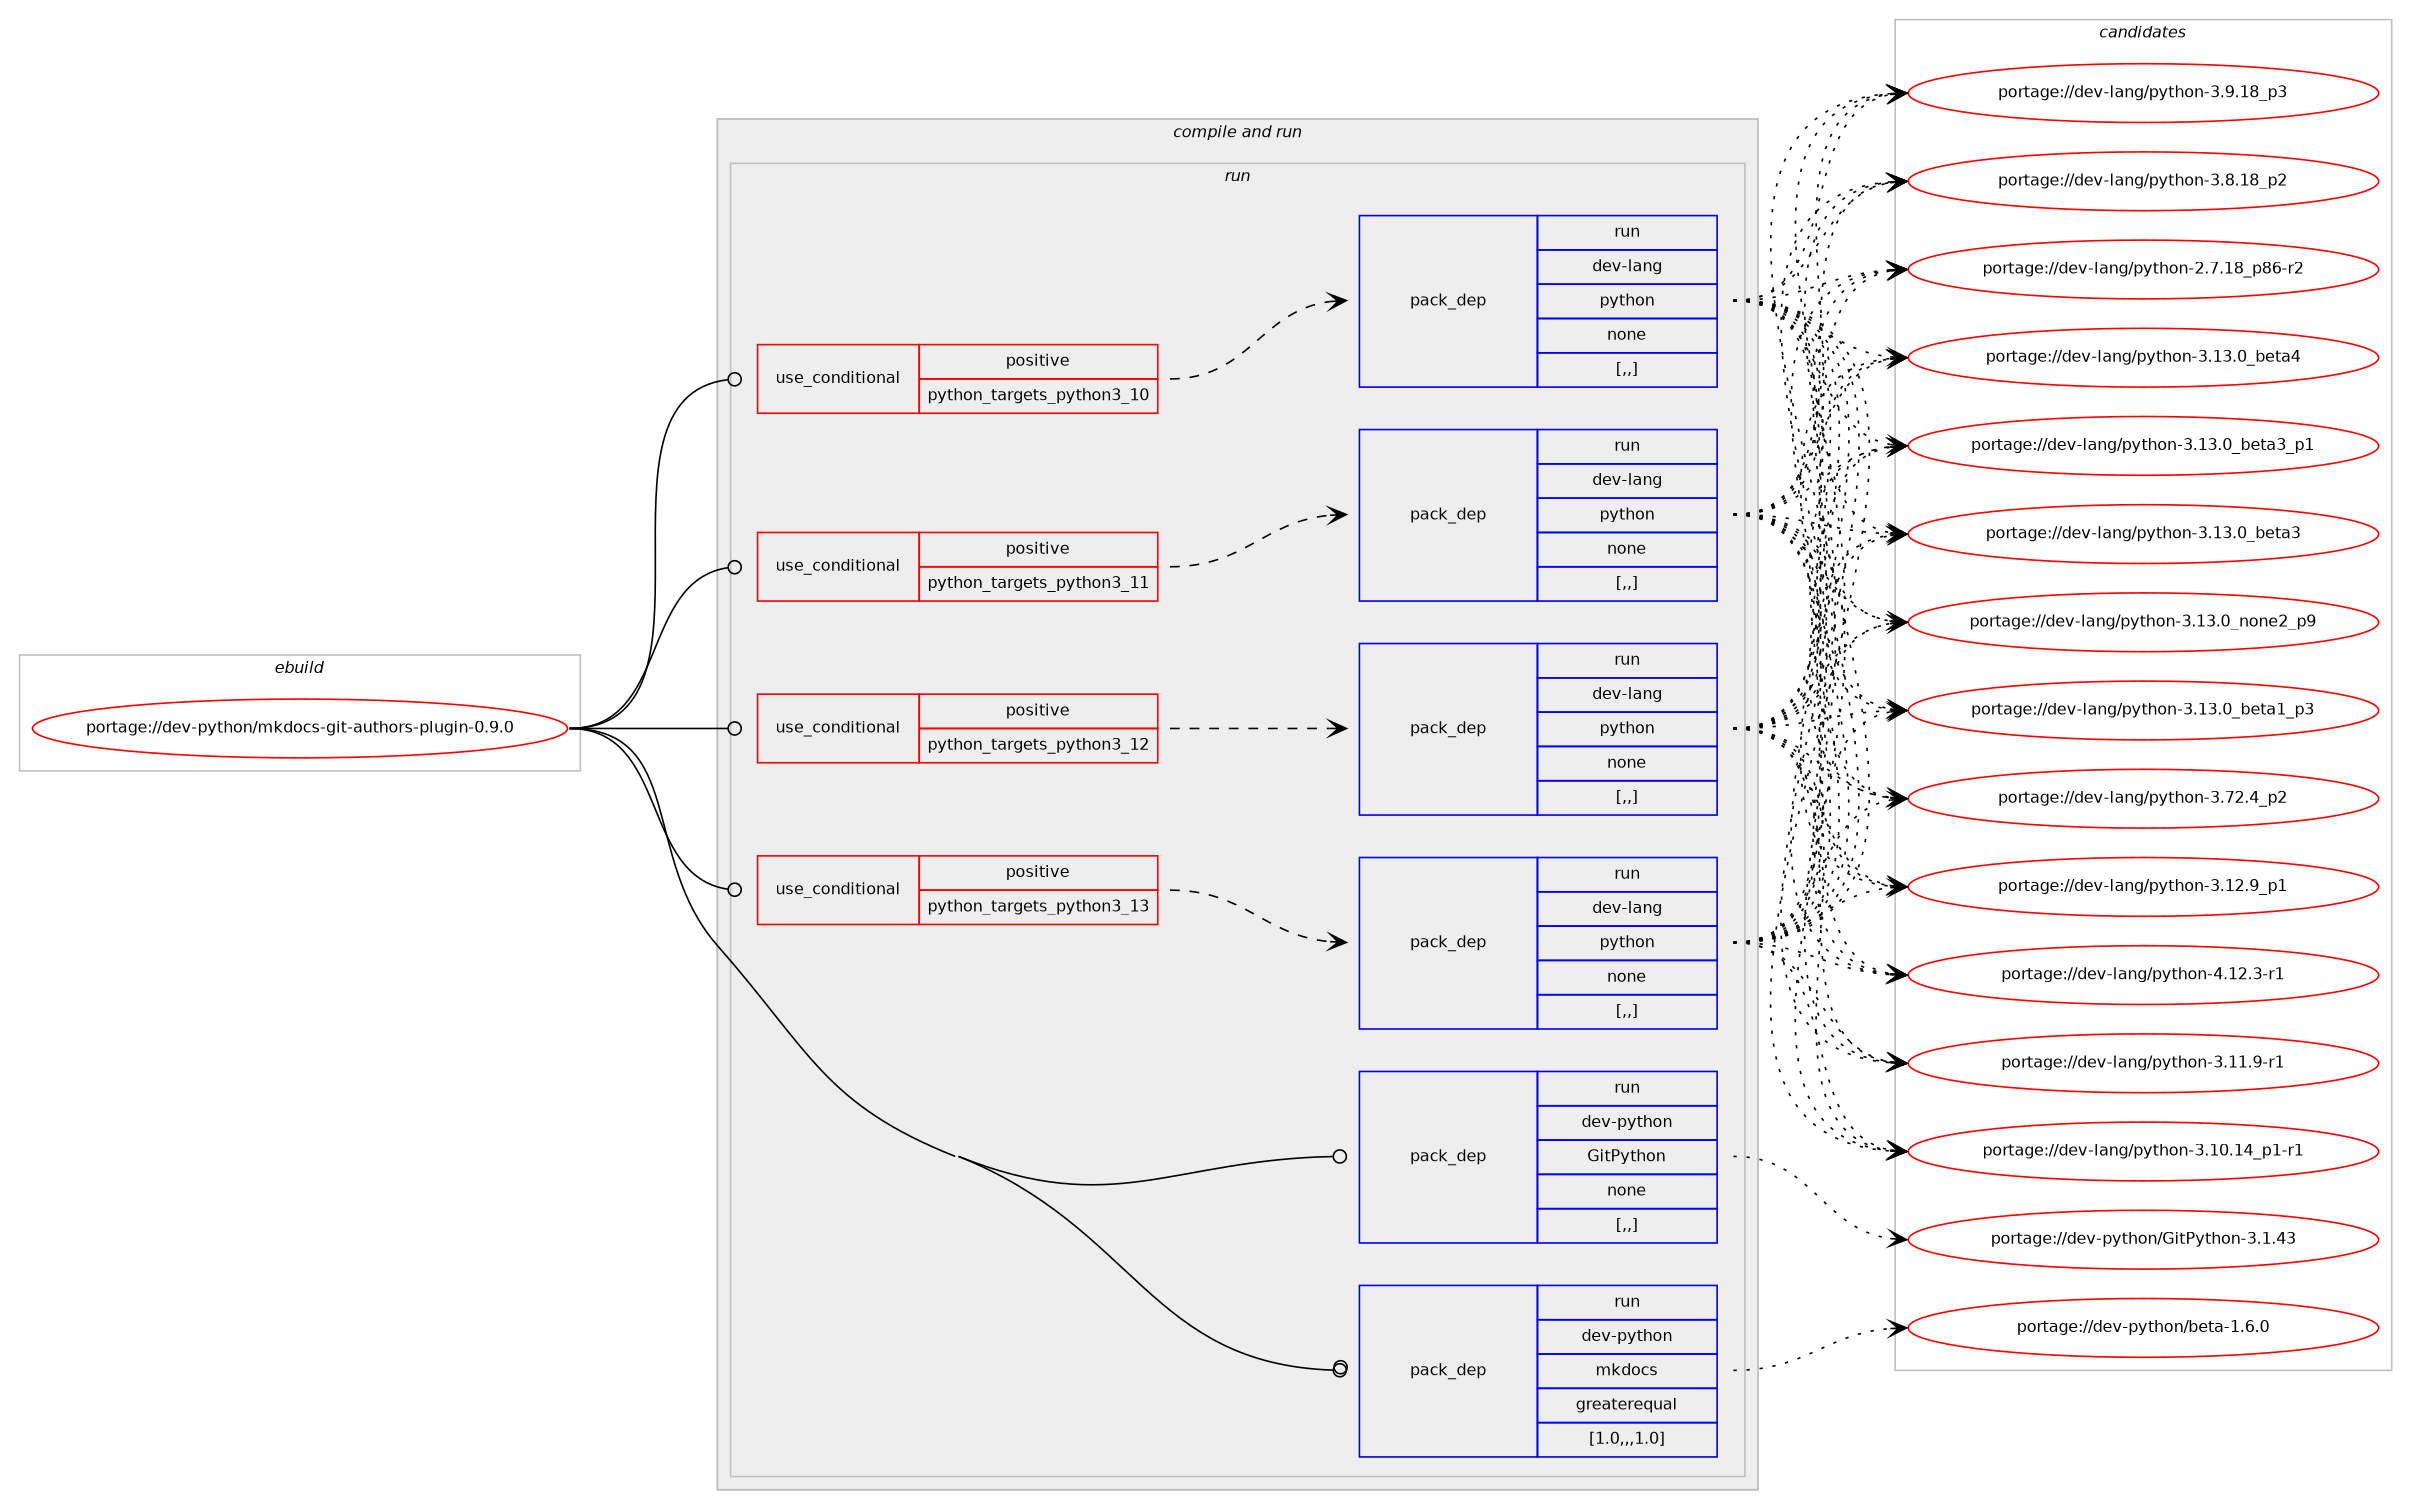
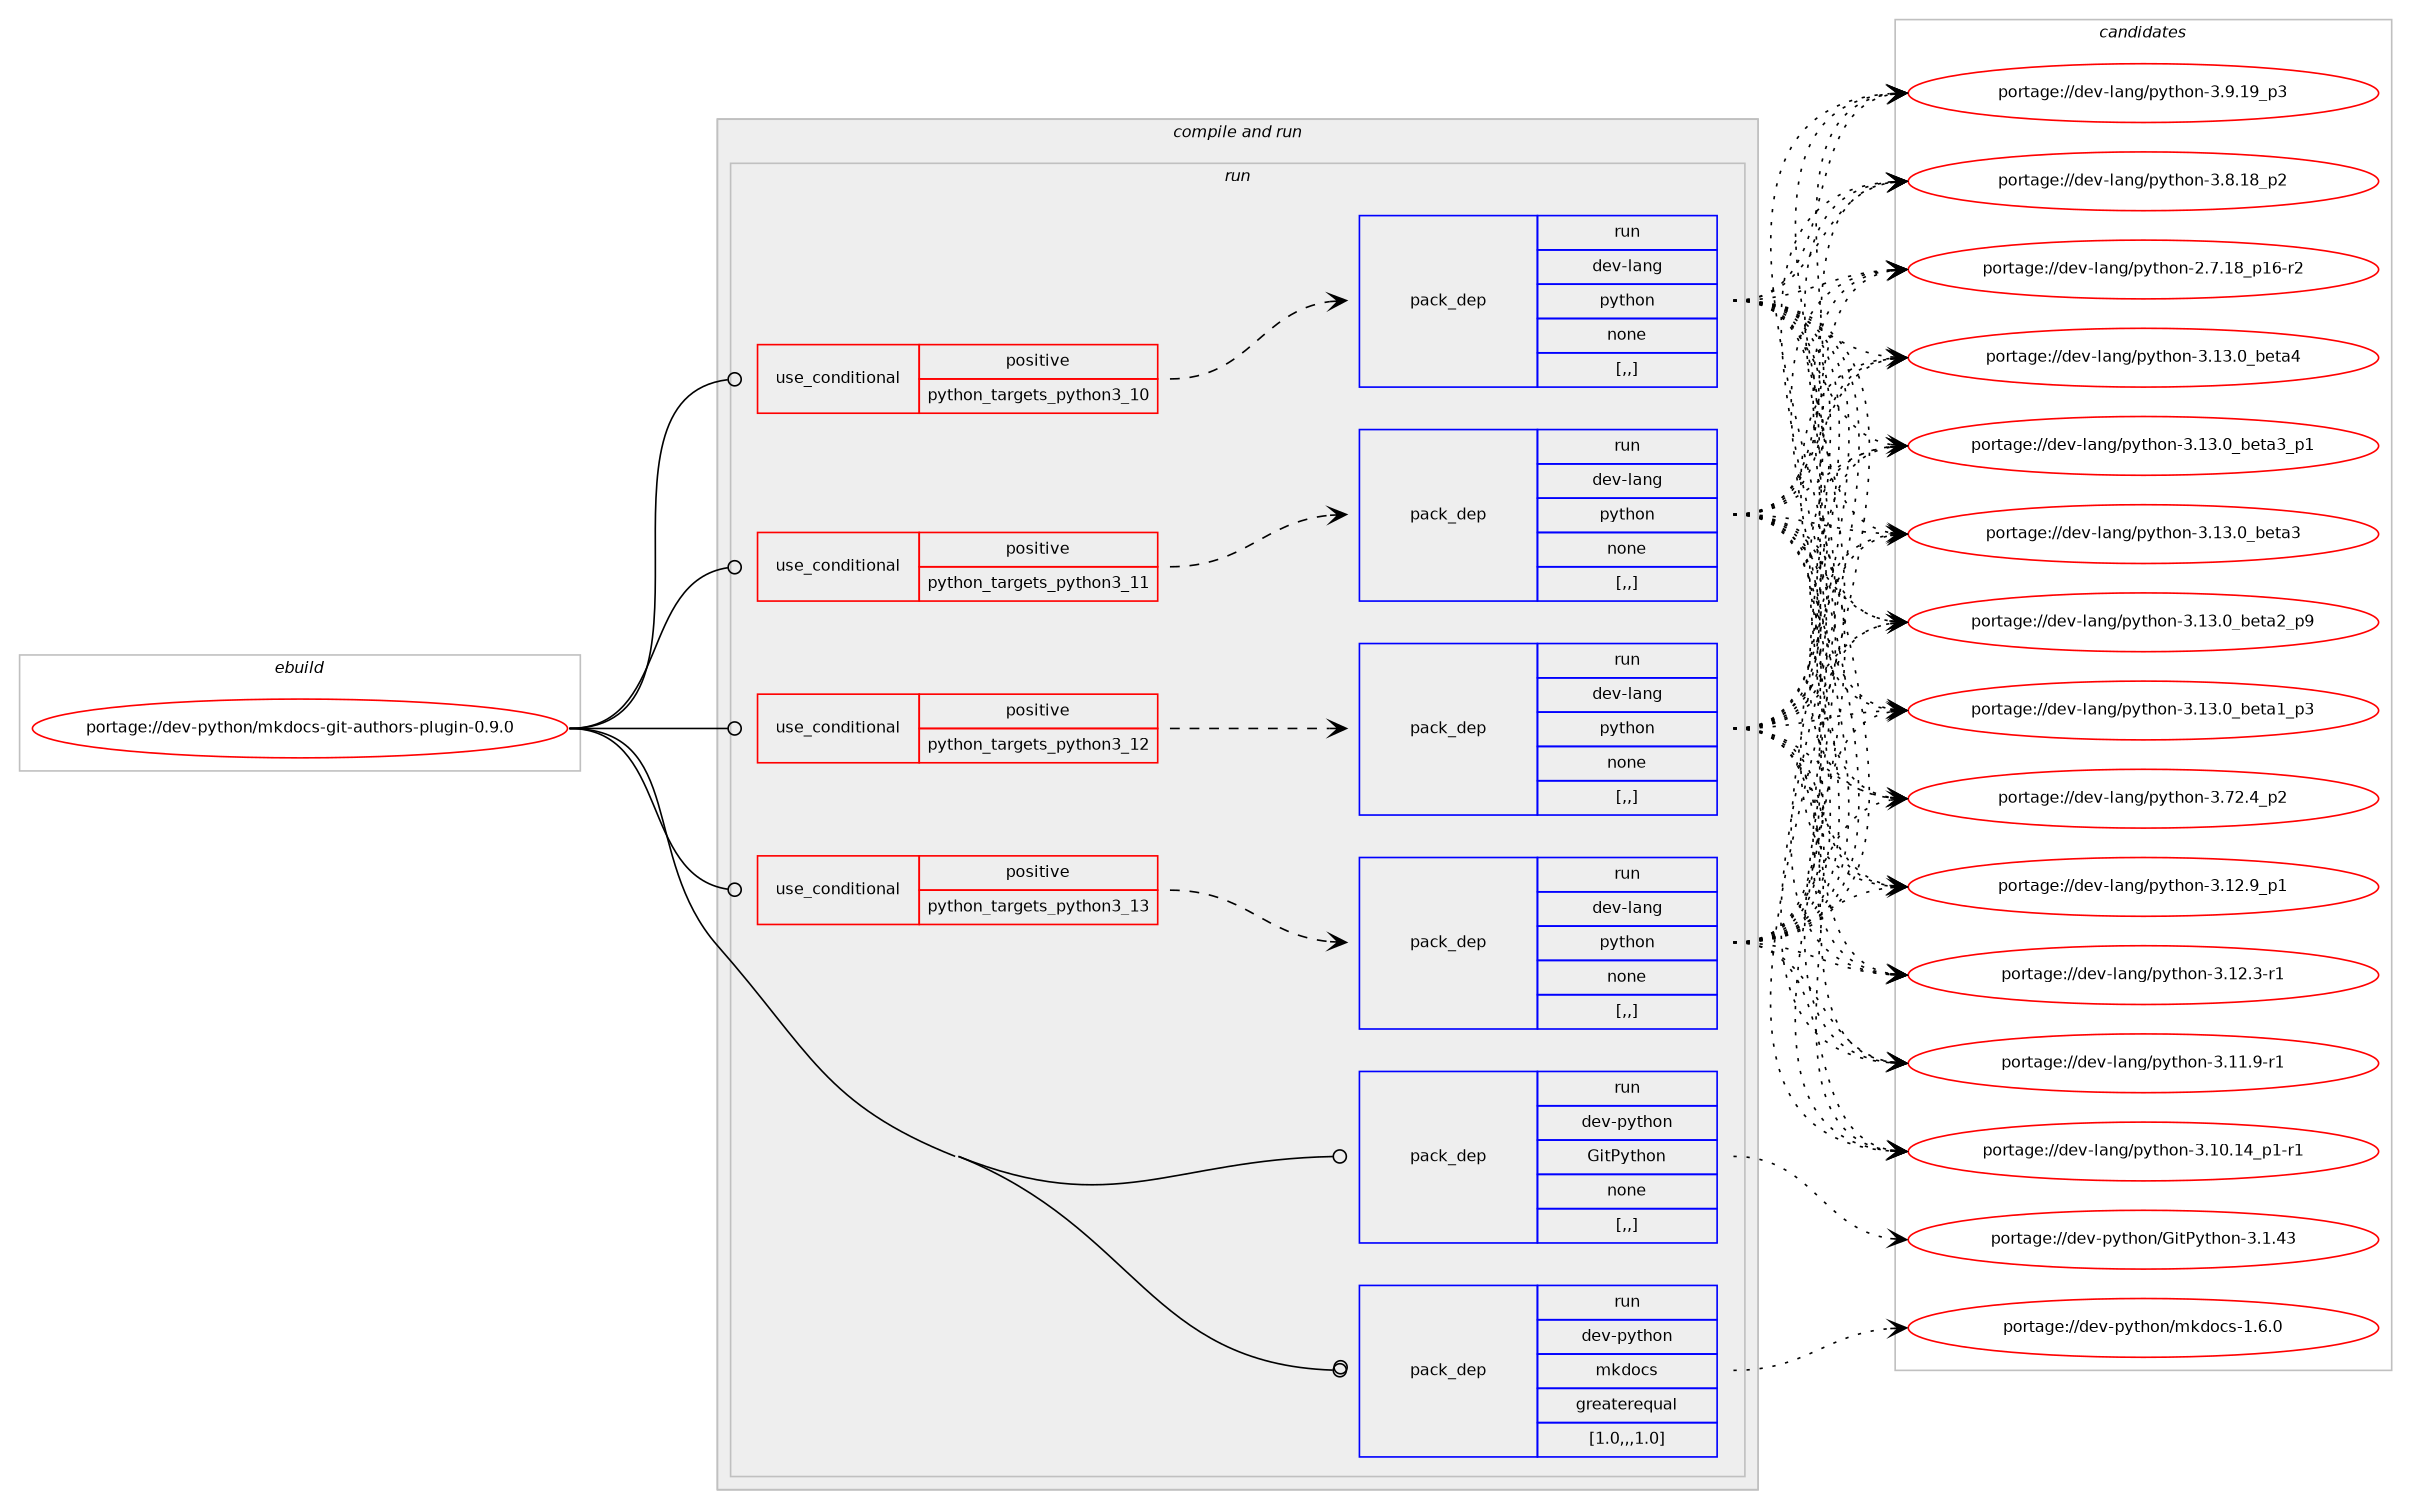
(2143, 93) -> (2143, 93)
(2143, 270) -> (2143, 270)
(2143, 622) -> (2143, 622)
(2143, 975) -> (2143, 975)
(2143, 1328) -> (2143, 1328)
